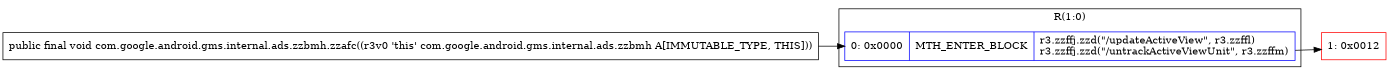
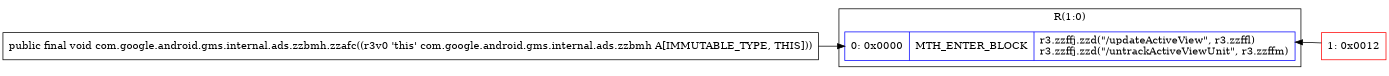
(1306, 50) -> (1312, 43)
